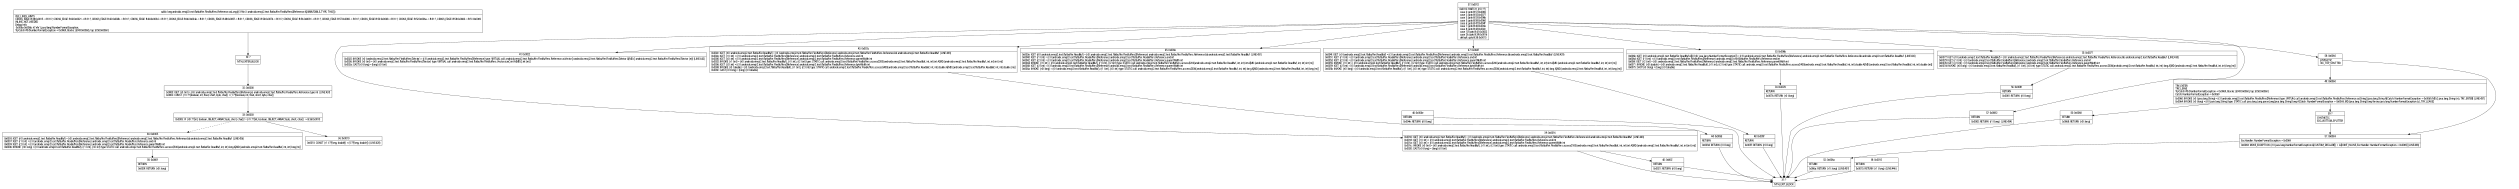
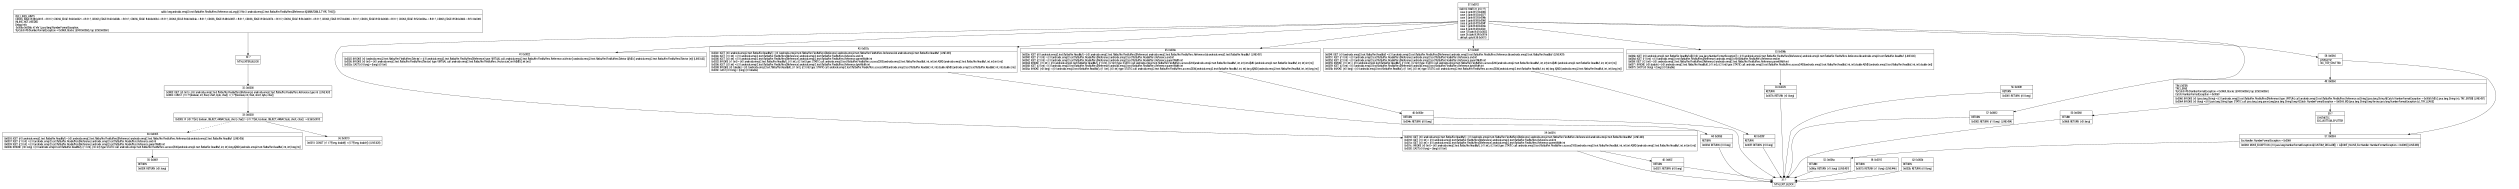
(2087, 60) -> none
none -> (1309, 92)
none -> (1918, 164)
